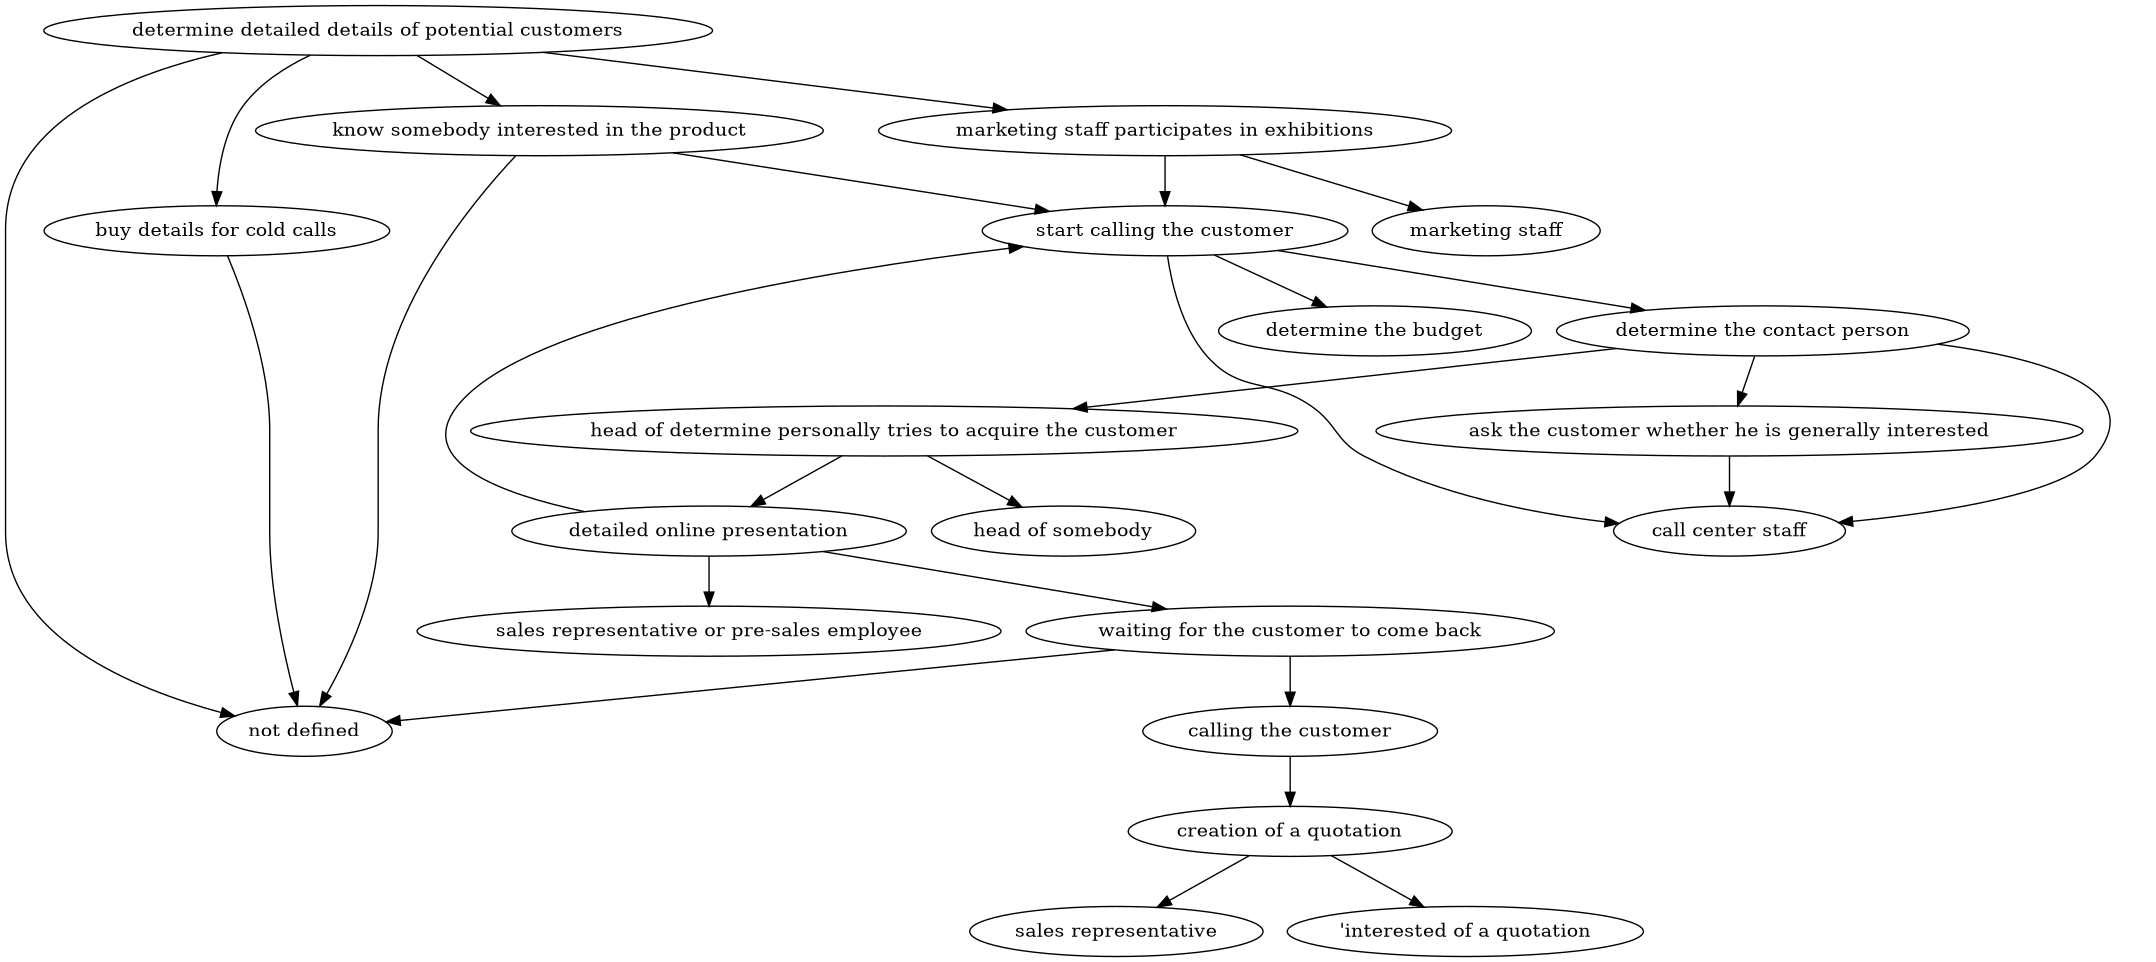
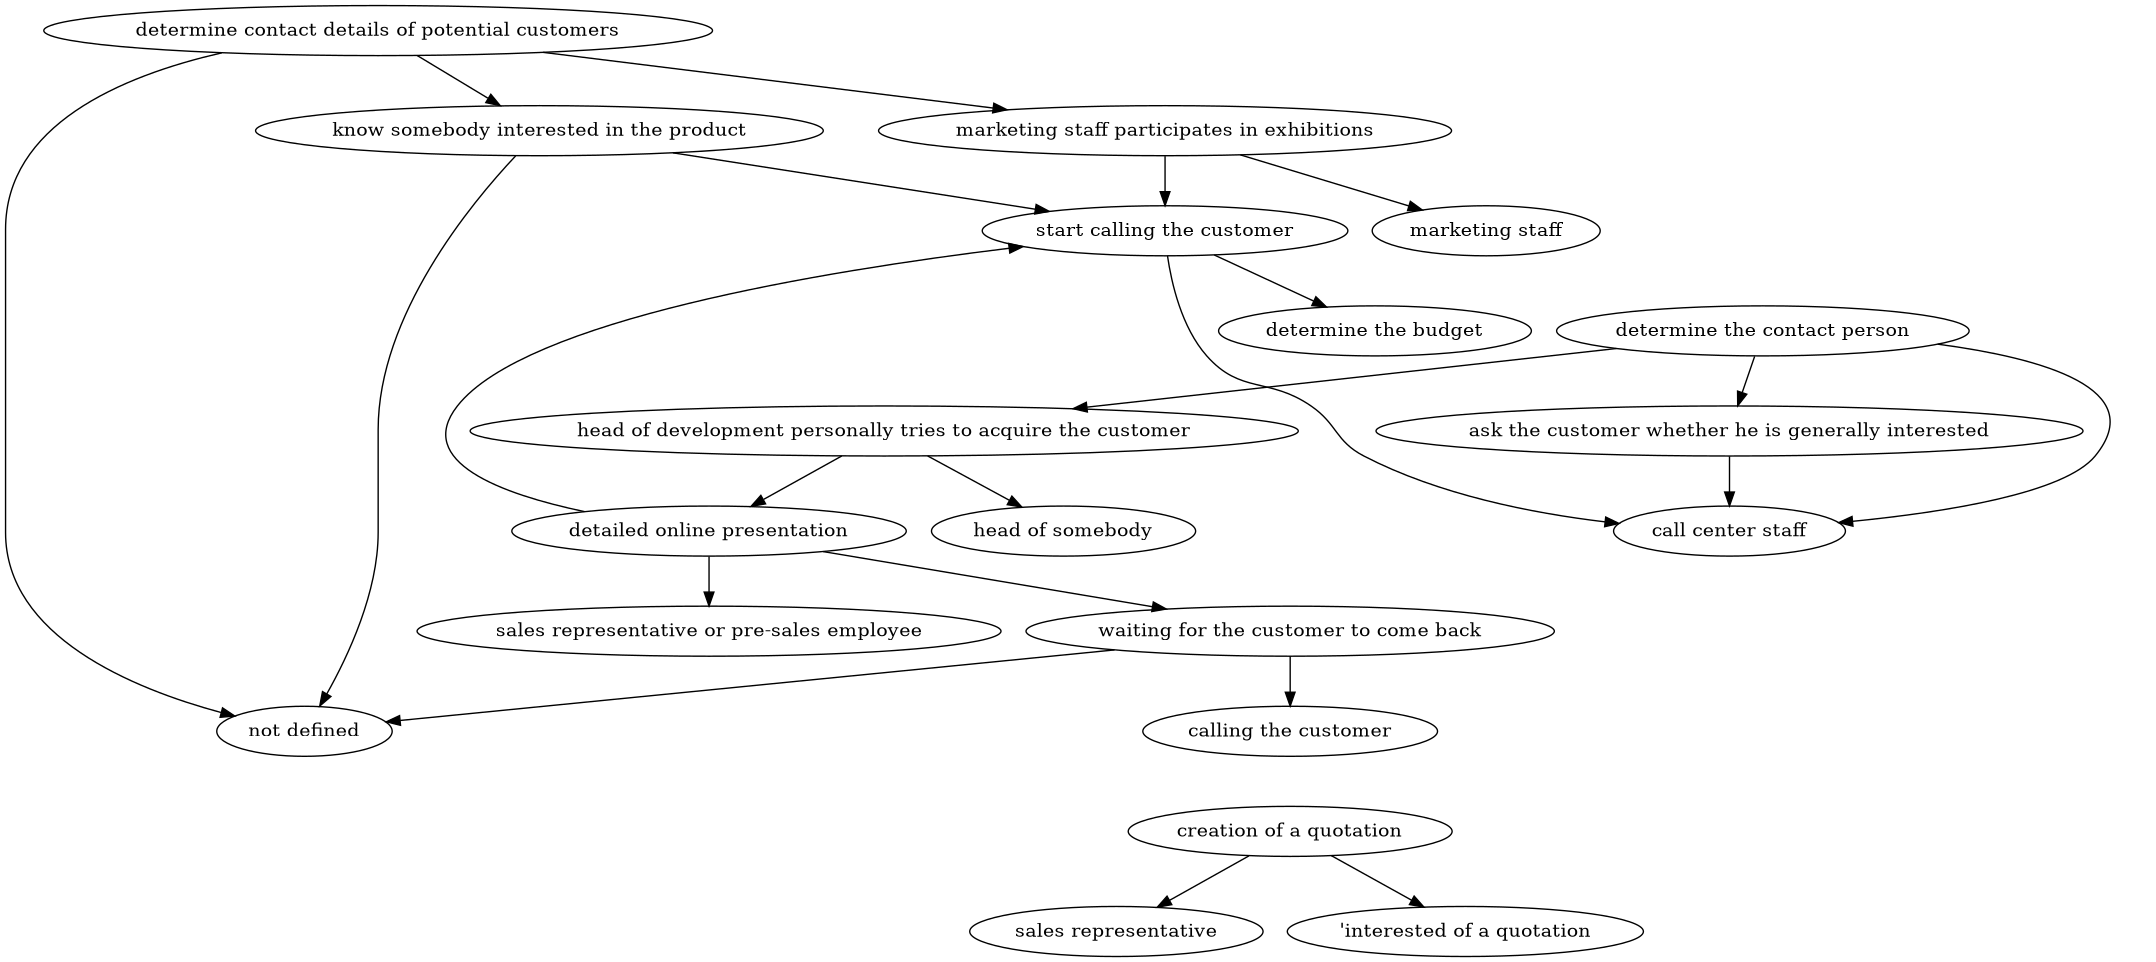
(378, 31) -> (378, 31)
(217, 231) -> none
(1454, 279) -> none
(884, 431) -> (884, 431)
(1290, 775) -> none
